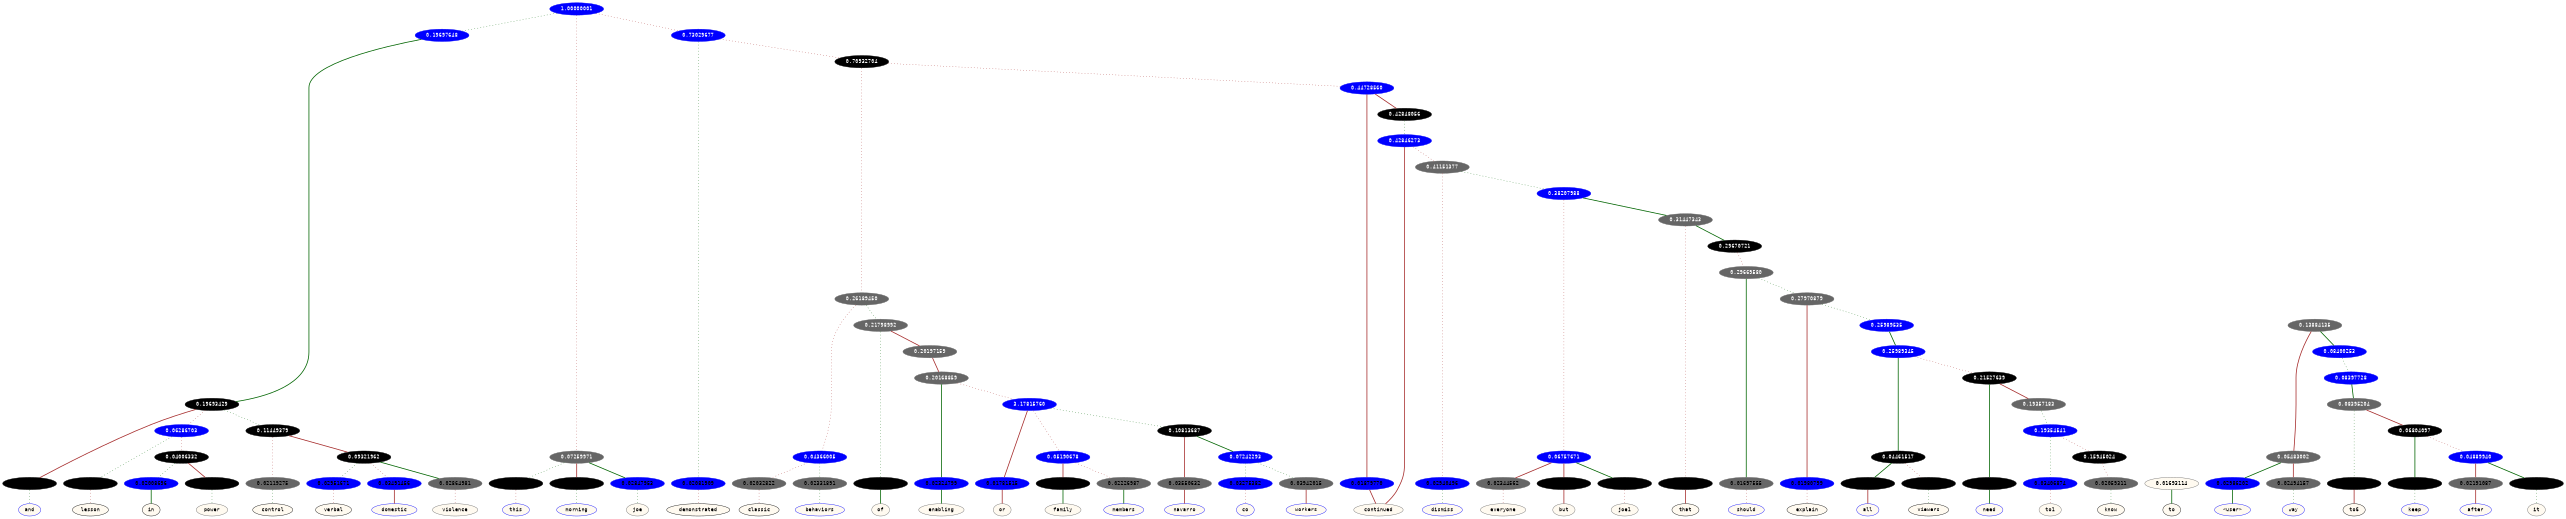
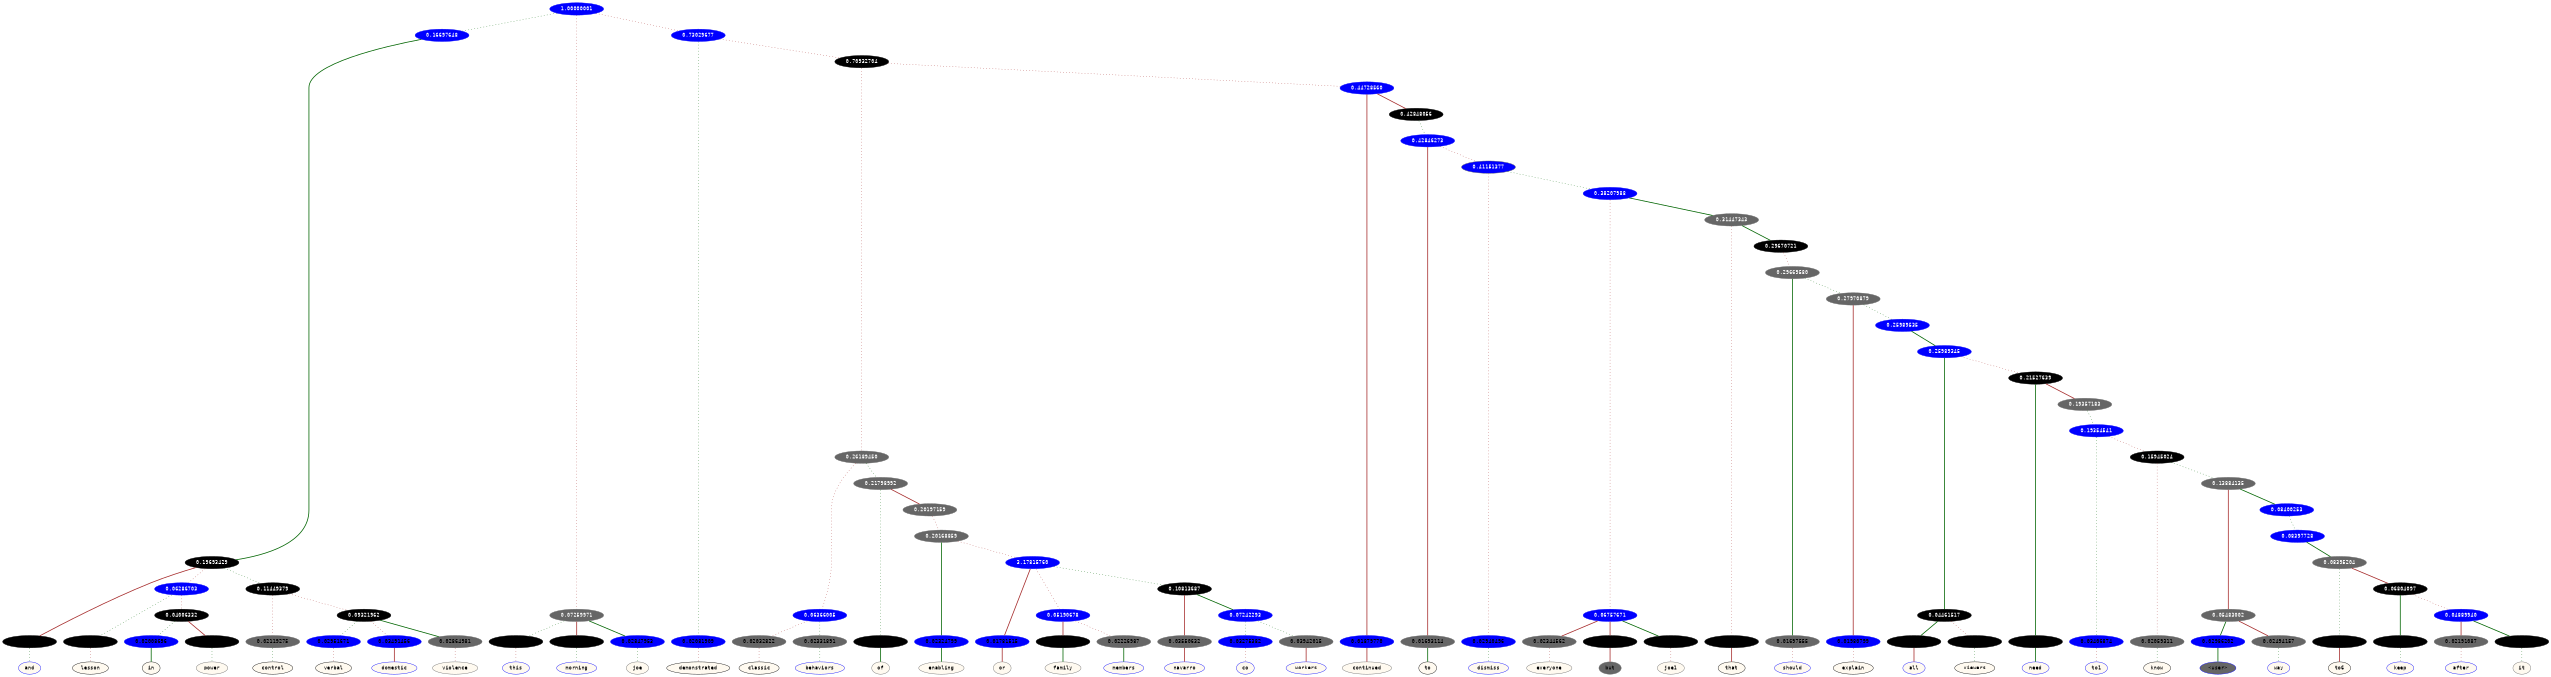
(442, 35) -> (442, 35)
(1442, 167) -> (1488, 167)
(1405, 328) -> (1428, 391)
(936, 365) -> (936, 523)
(318, 444) -> (318, 602)
(820, 457) -> (820, 615)
none -> (2193, 470)
(2172, 483) -> (1428, 642)
(2476, 497) -> (2461, 655)
(1564, 510) -> (1610, 668)
(2050, 510) -> (2096, 668)
(2233, 510) -> (2218, 668)
